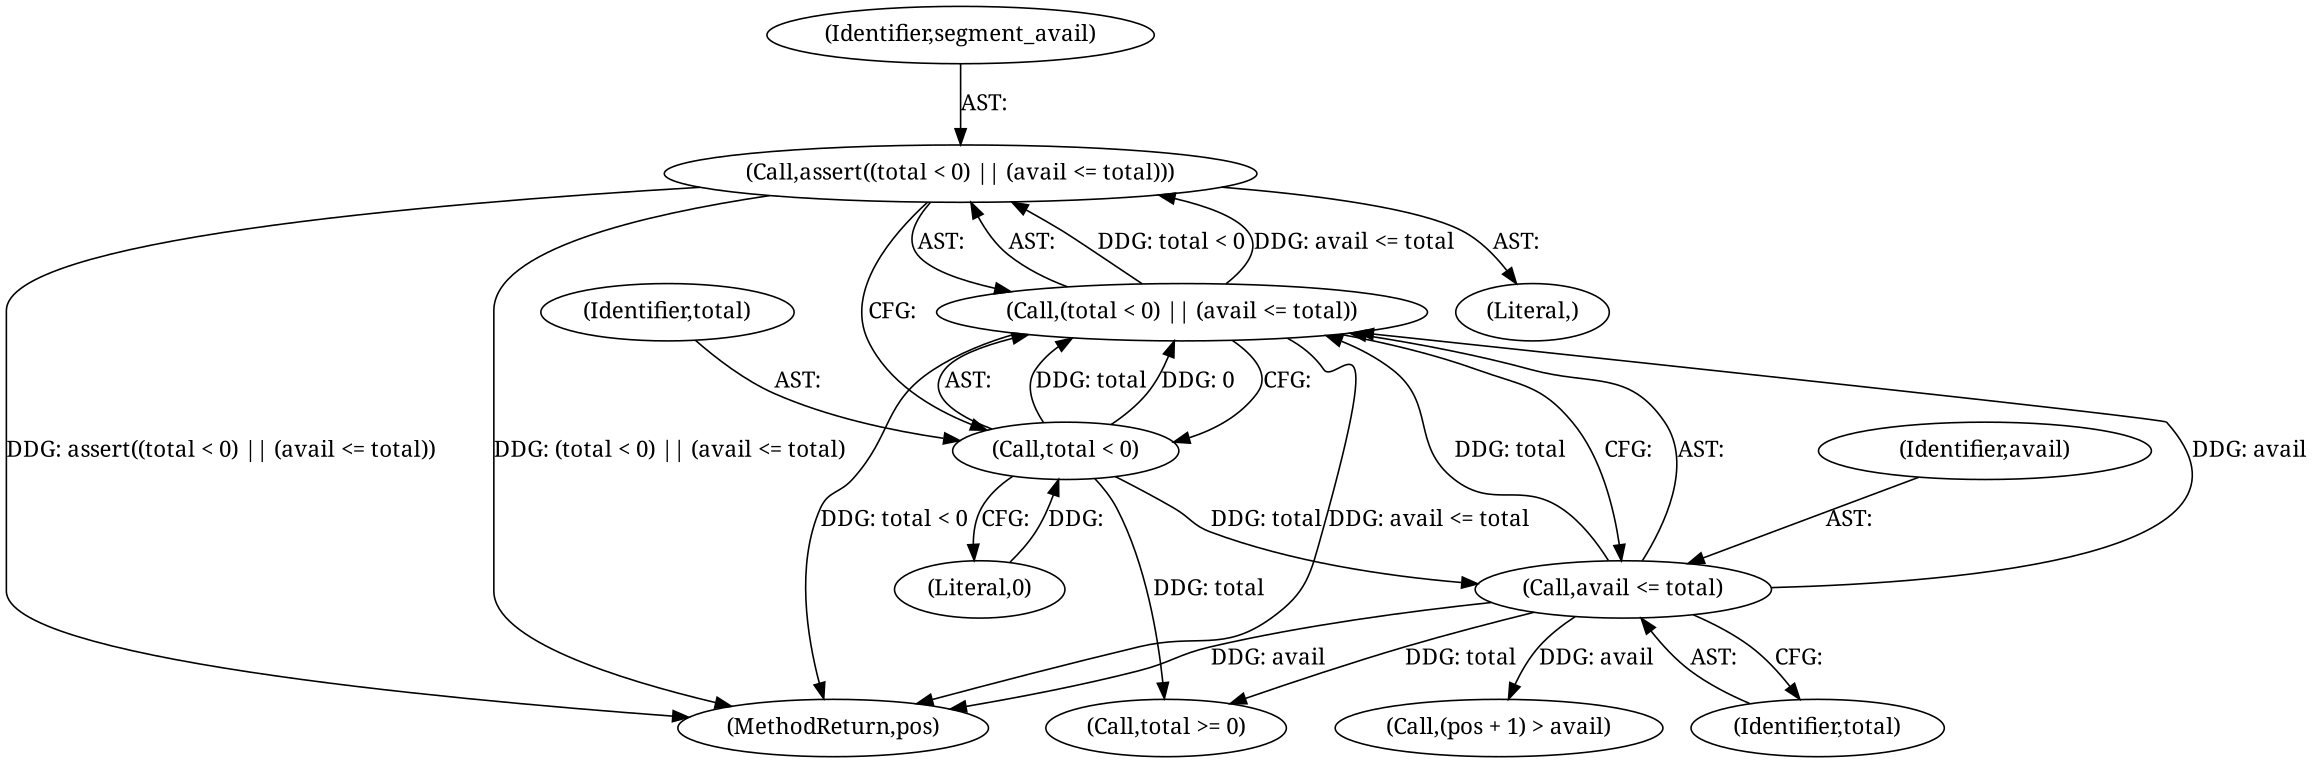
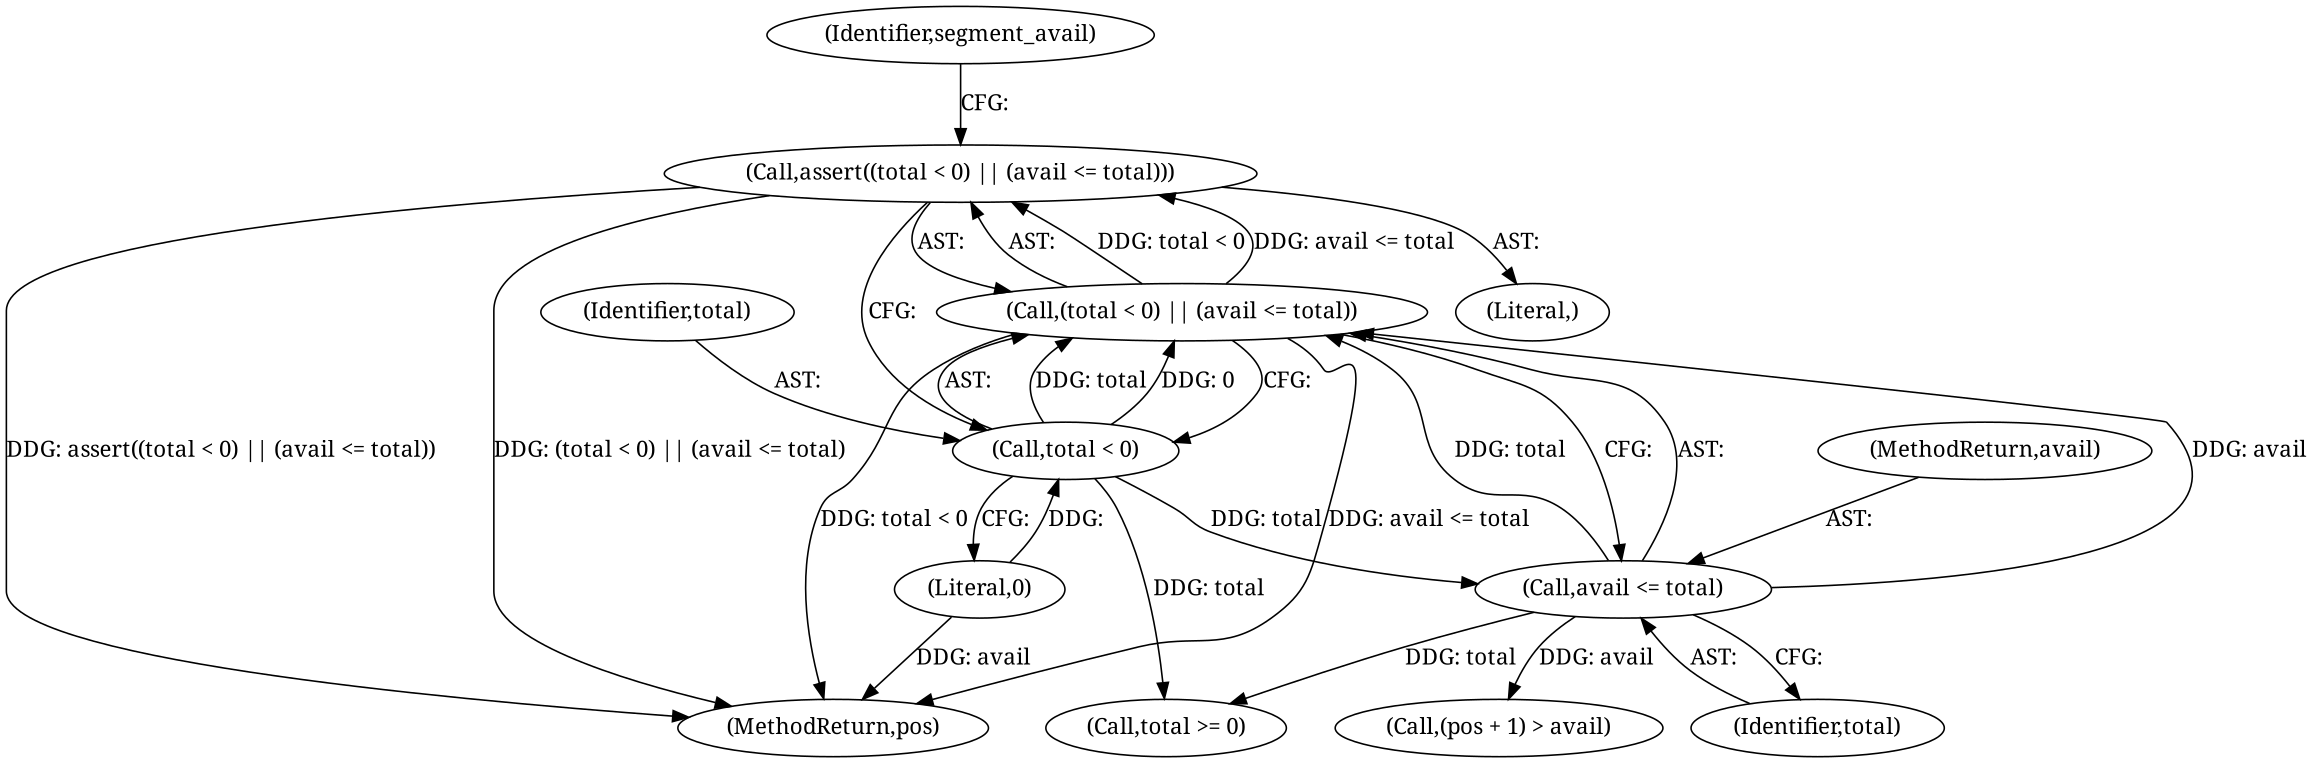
(988, 104) -> (988, 104)
(1985, 451) -> (1985, 451)
(1266, 635) -> (913, 653)
